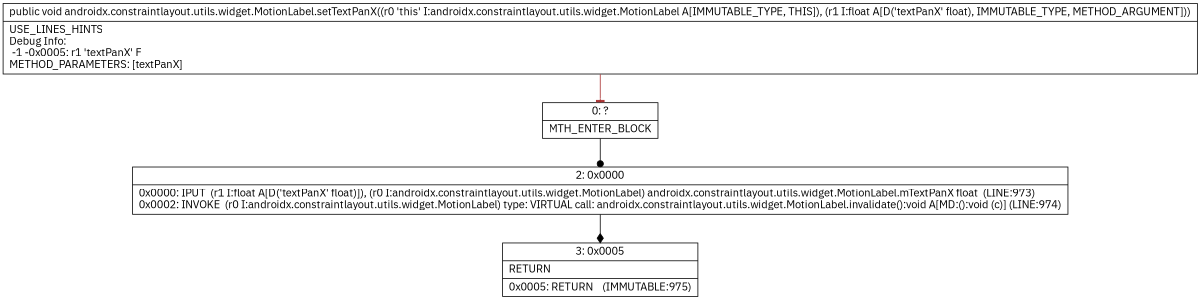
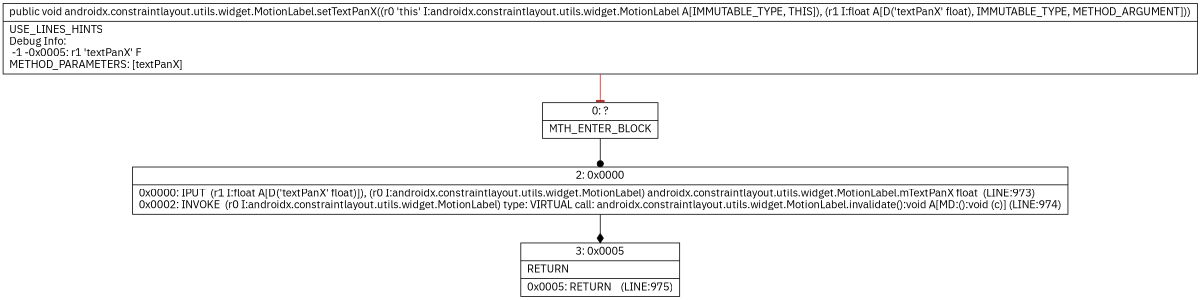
(600, 287) -> (600, 287)
